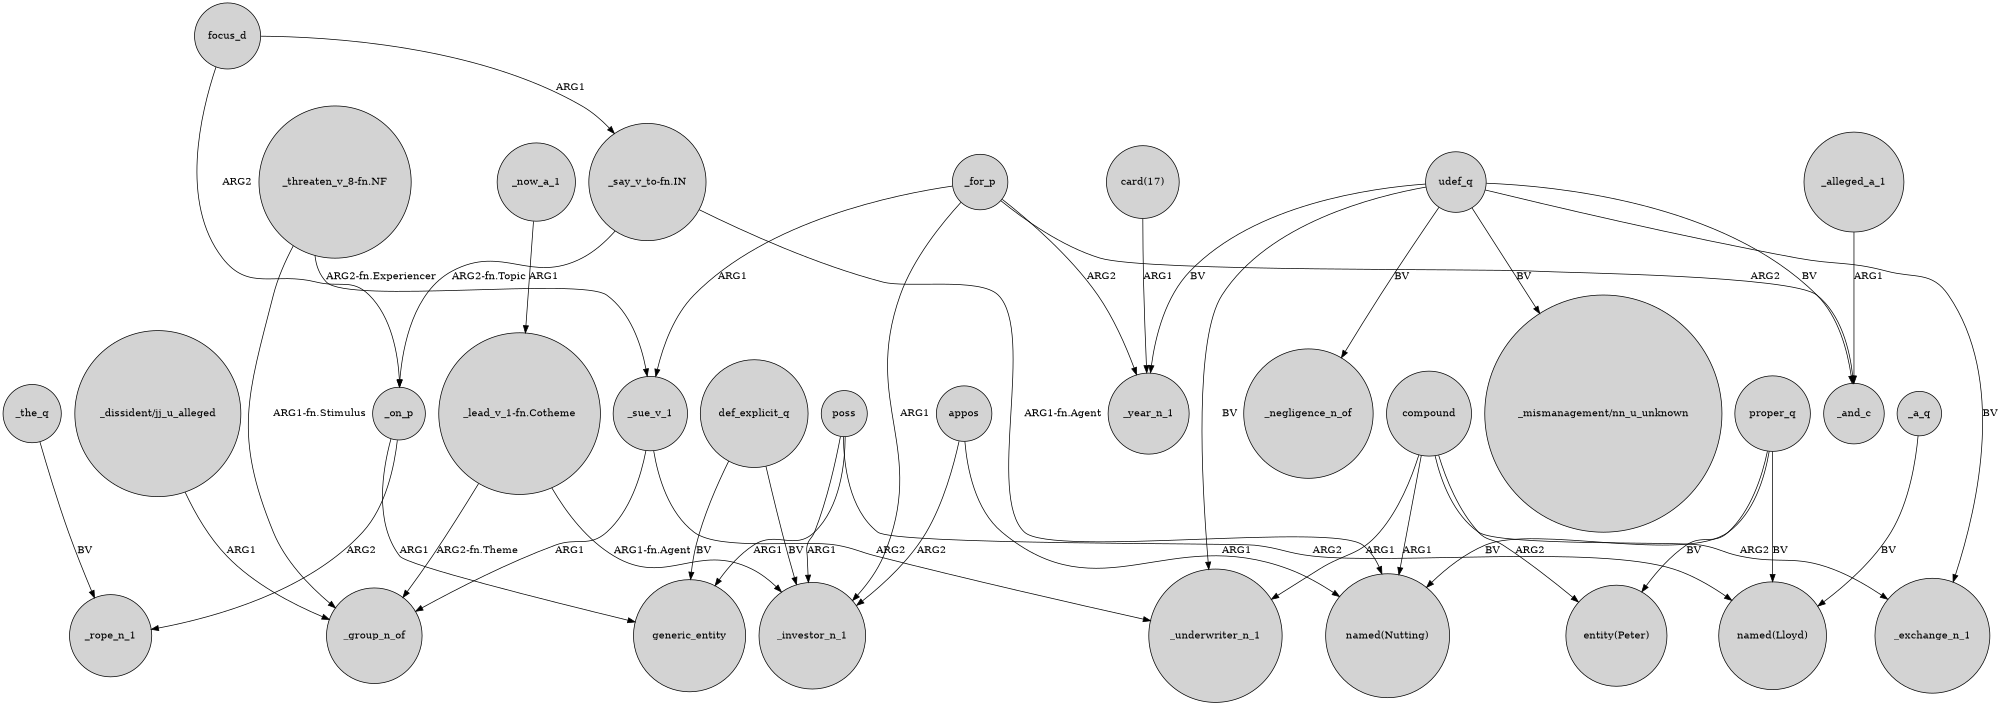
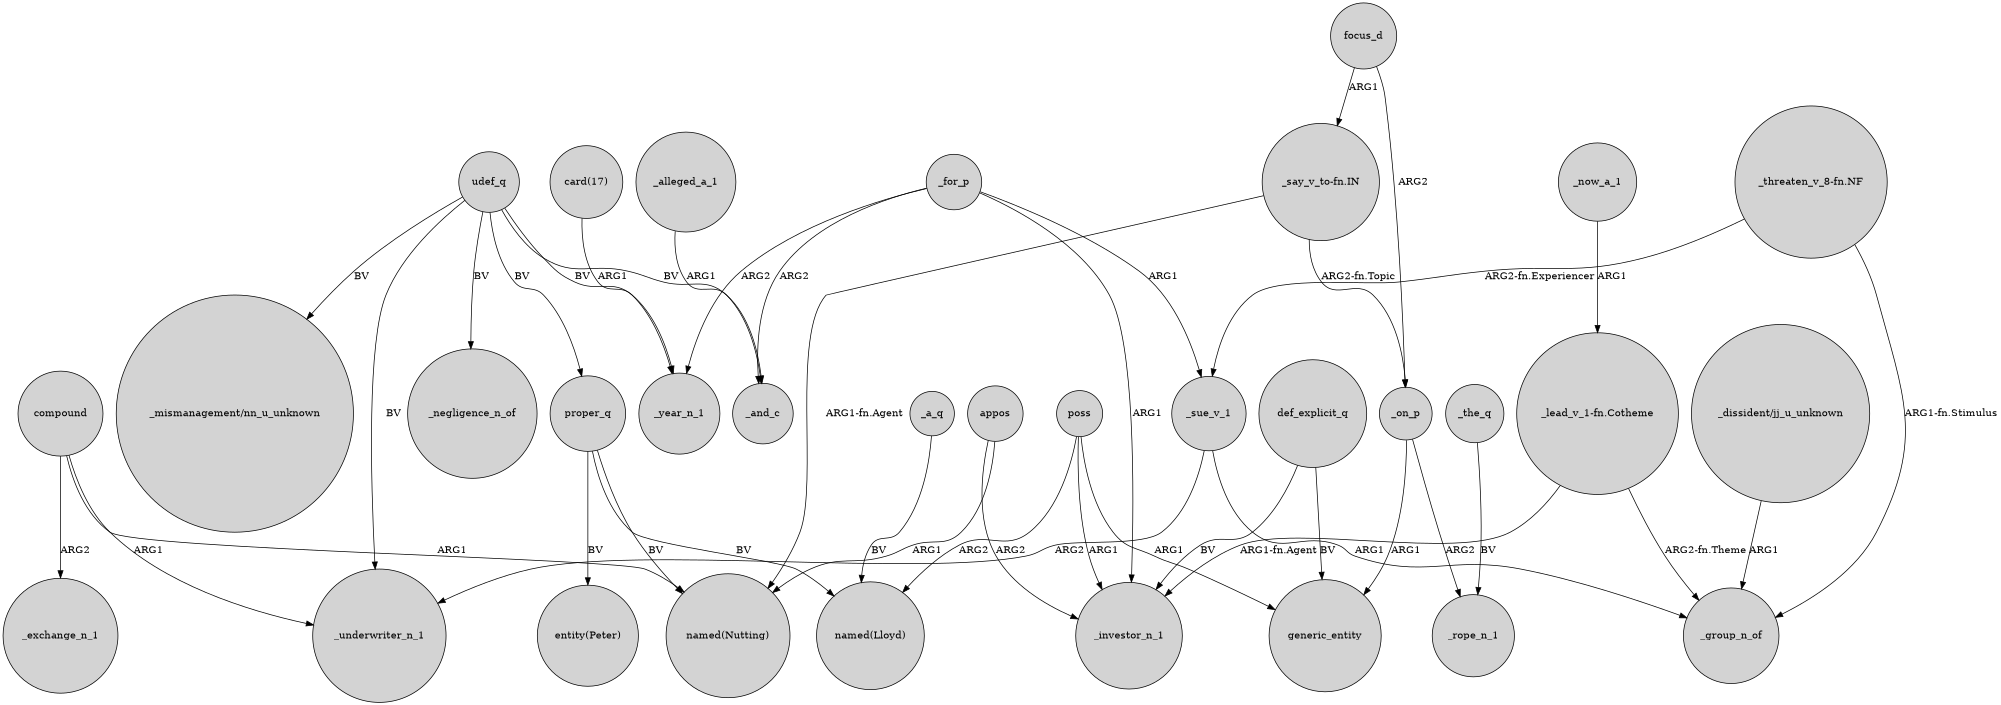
(1861, 266) -> (533, 289)
(158, 414) -> (1781, 414)
(1504, 546) -> none
